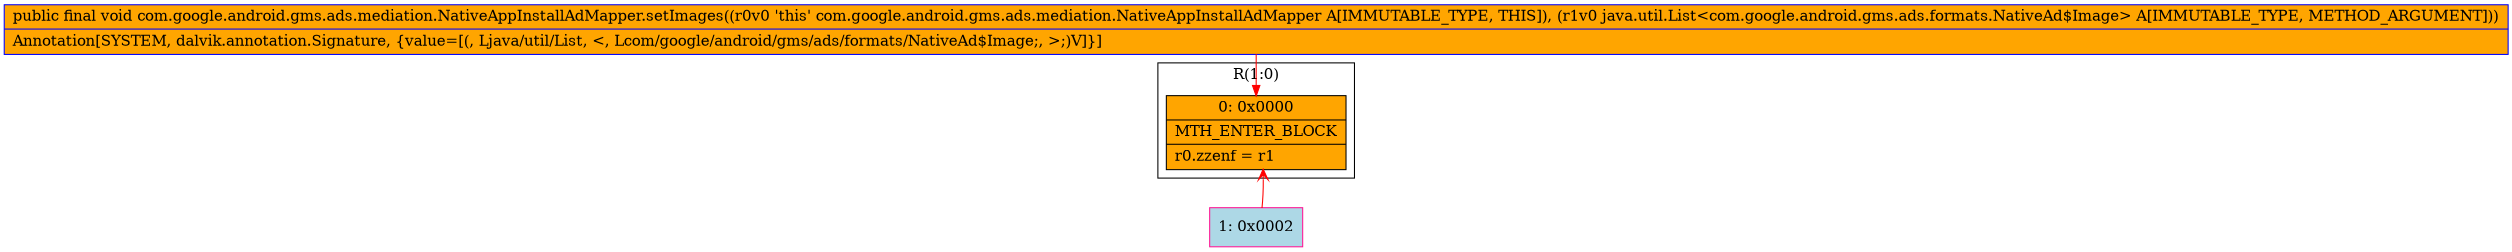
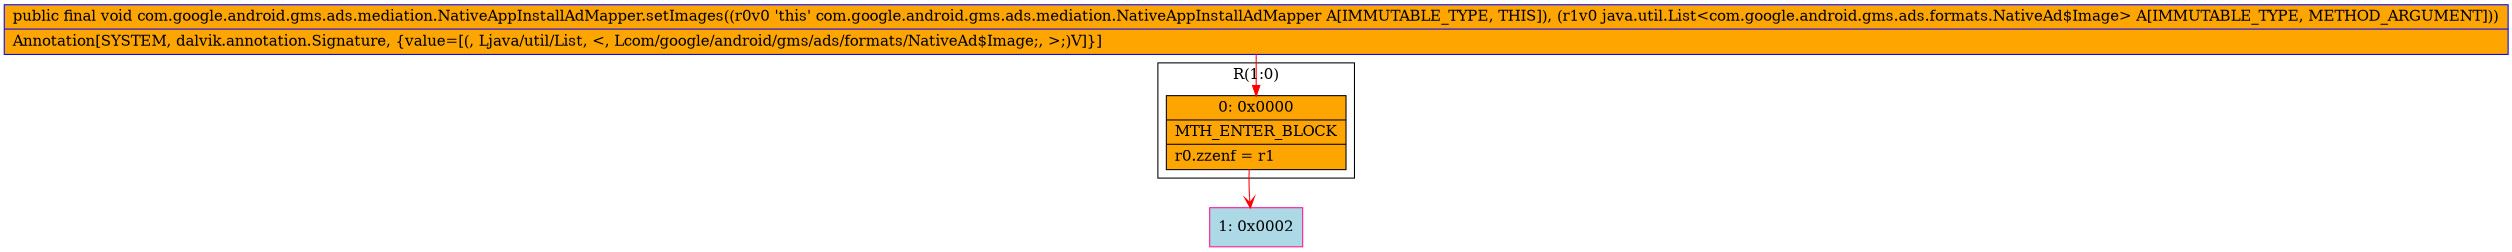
(1263, 194) -> (1249, 185)
